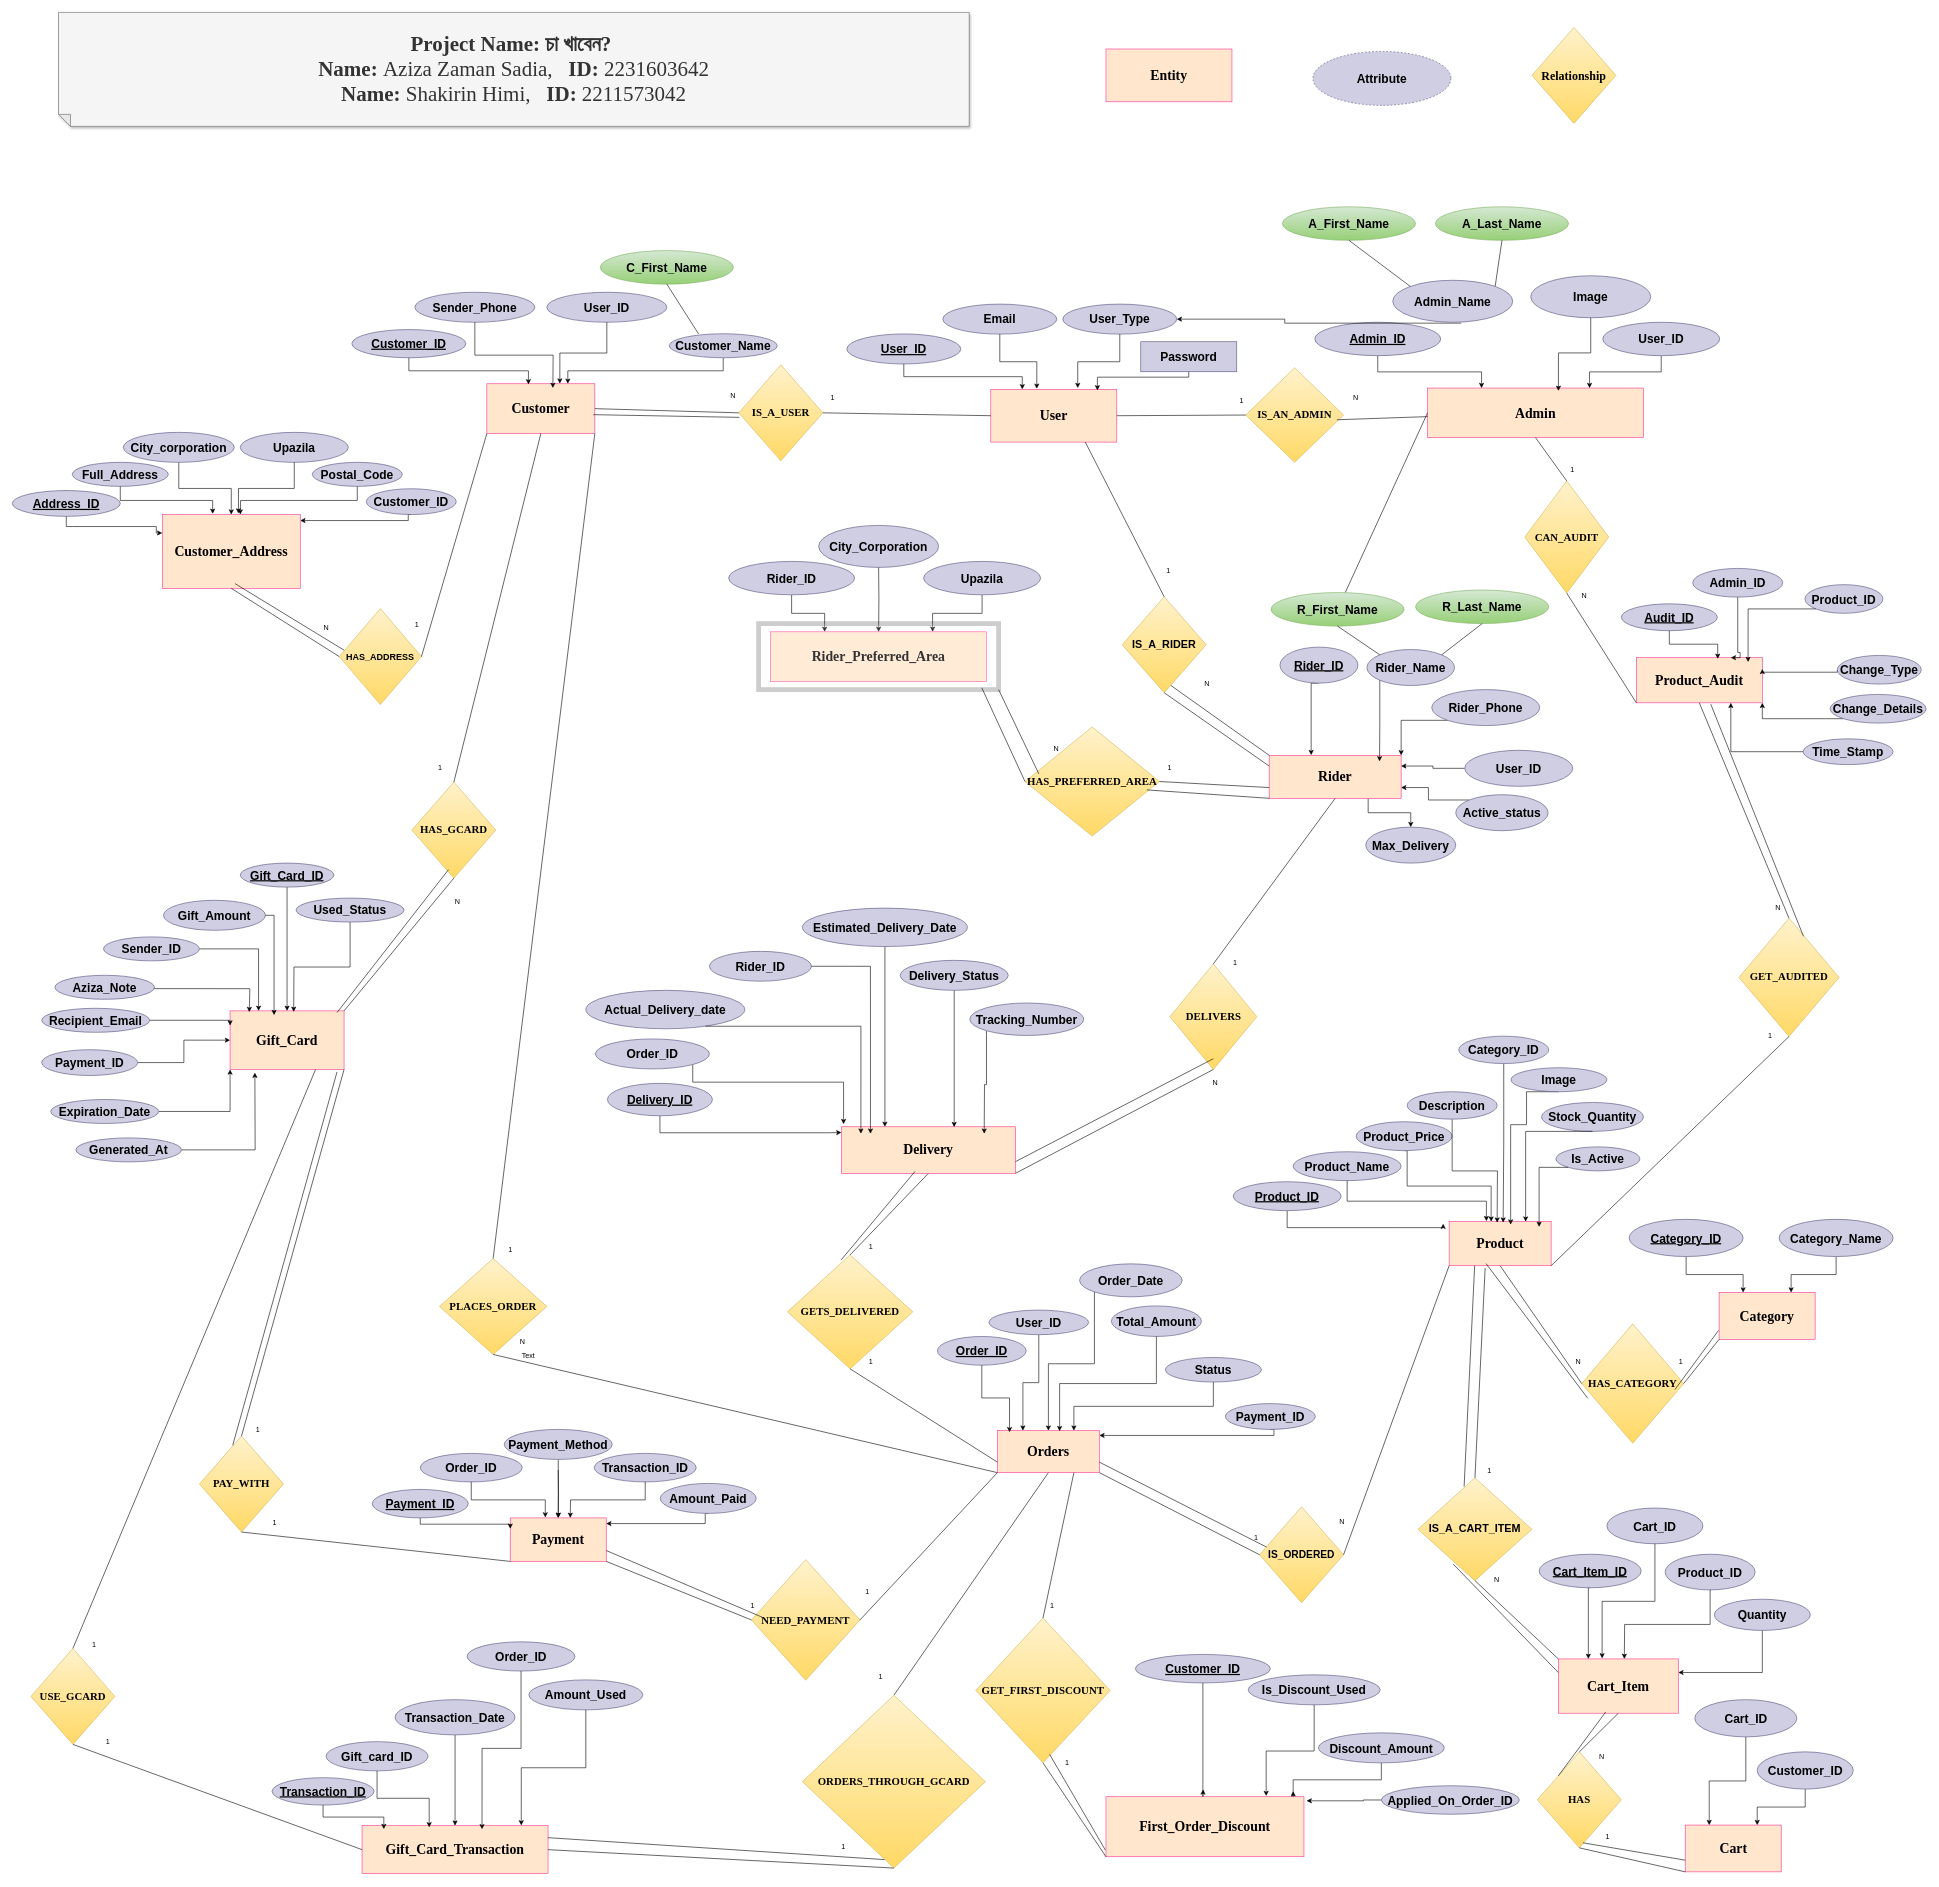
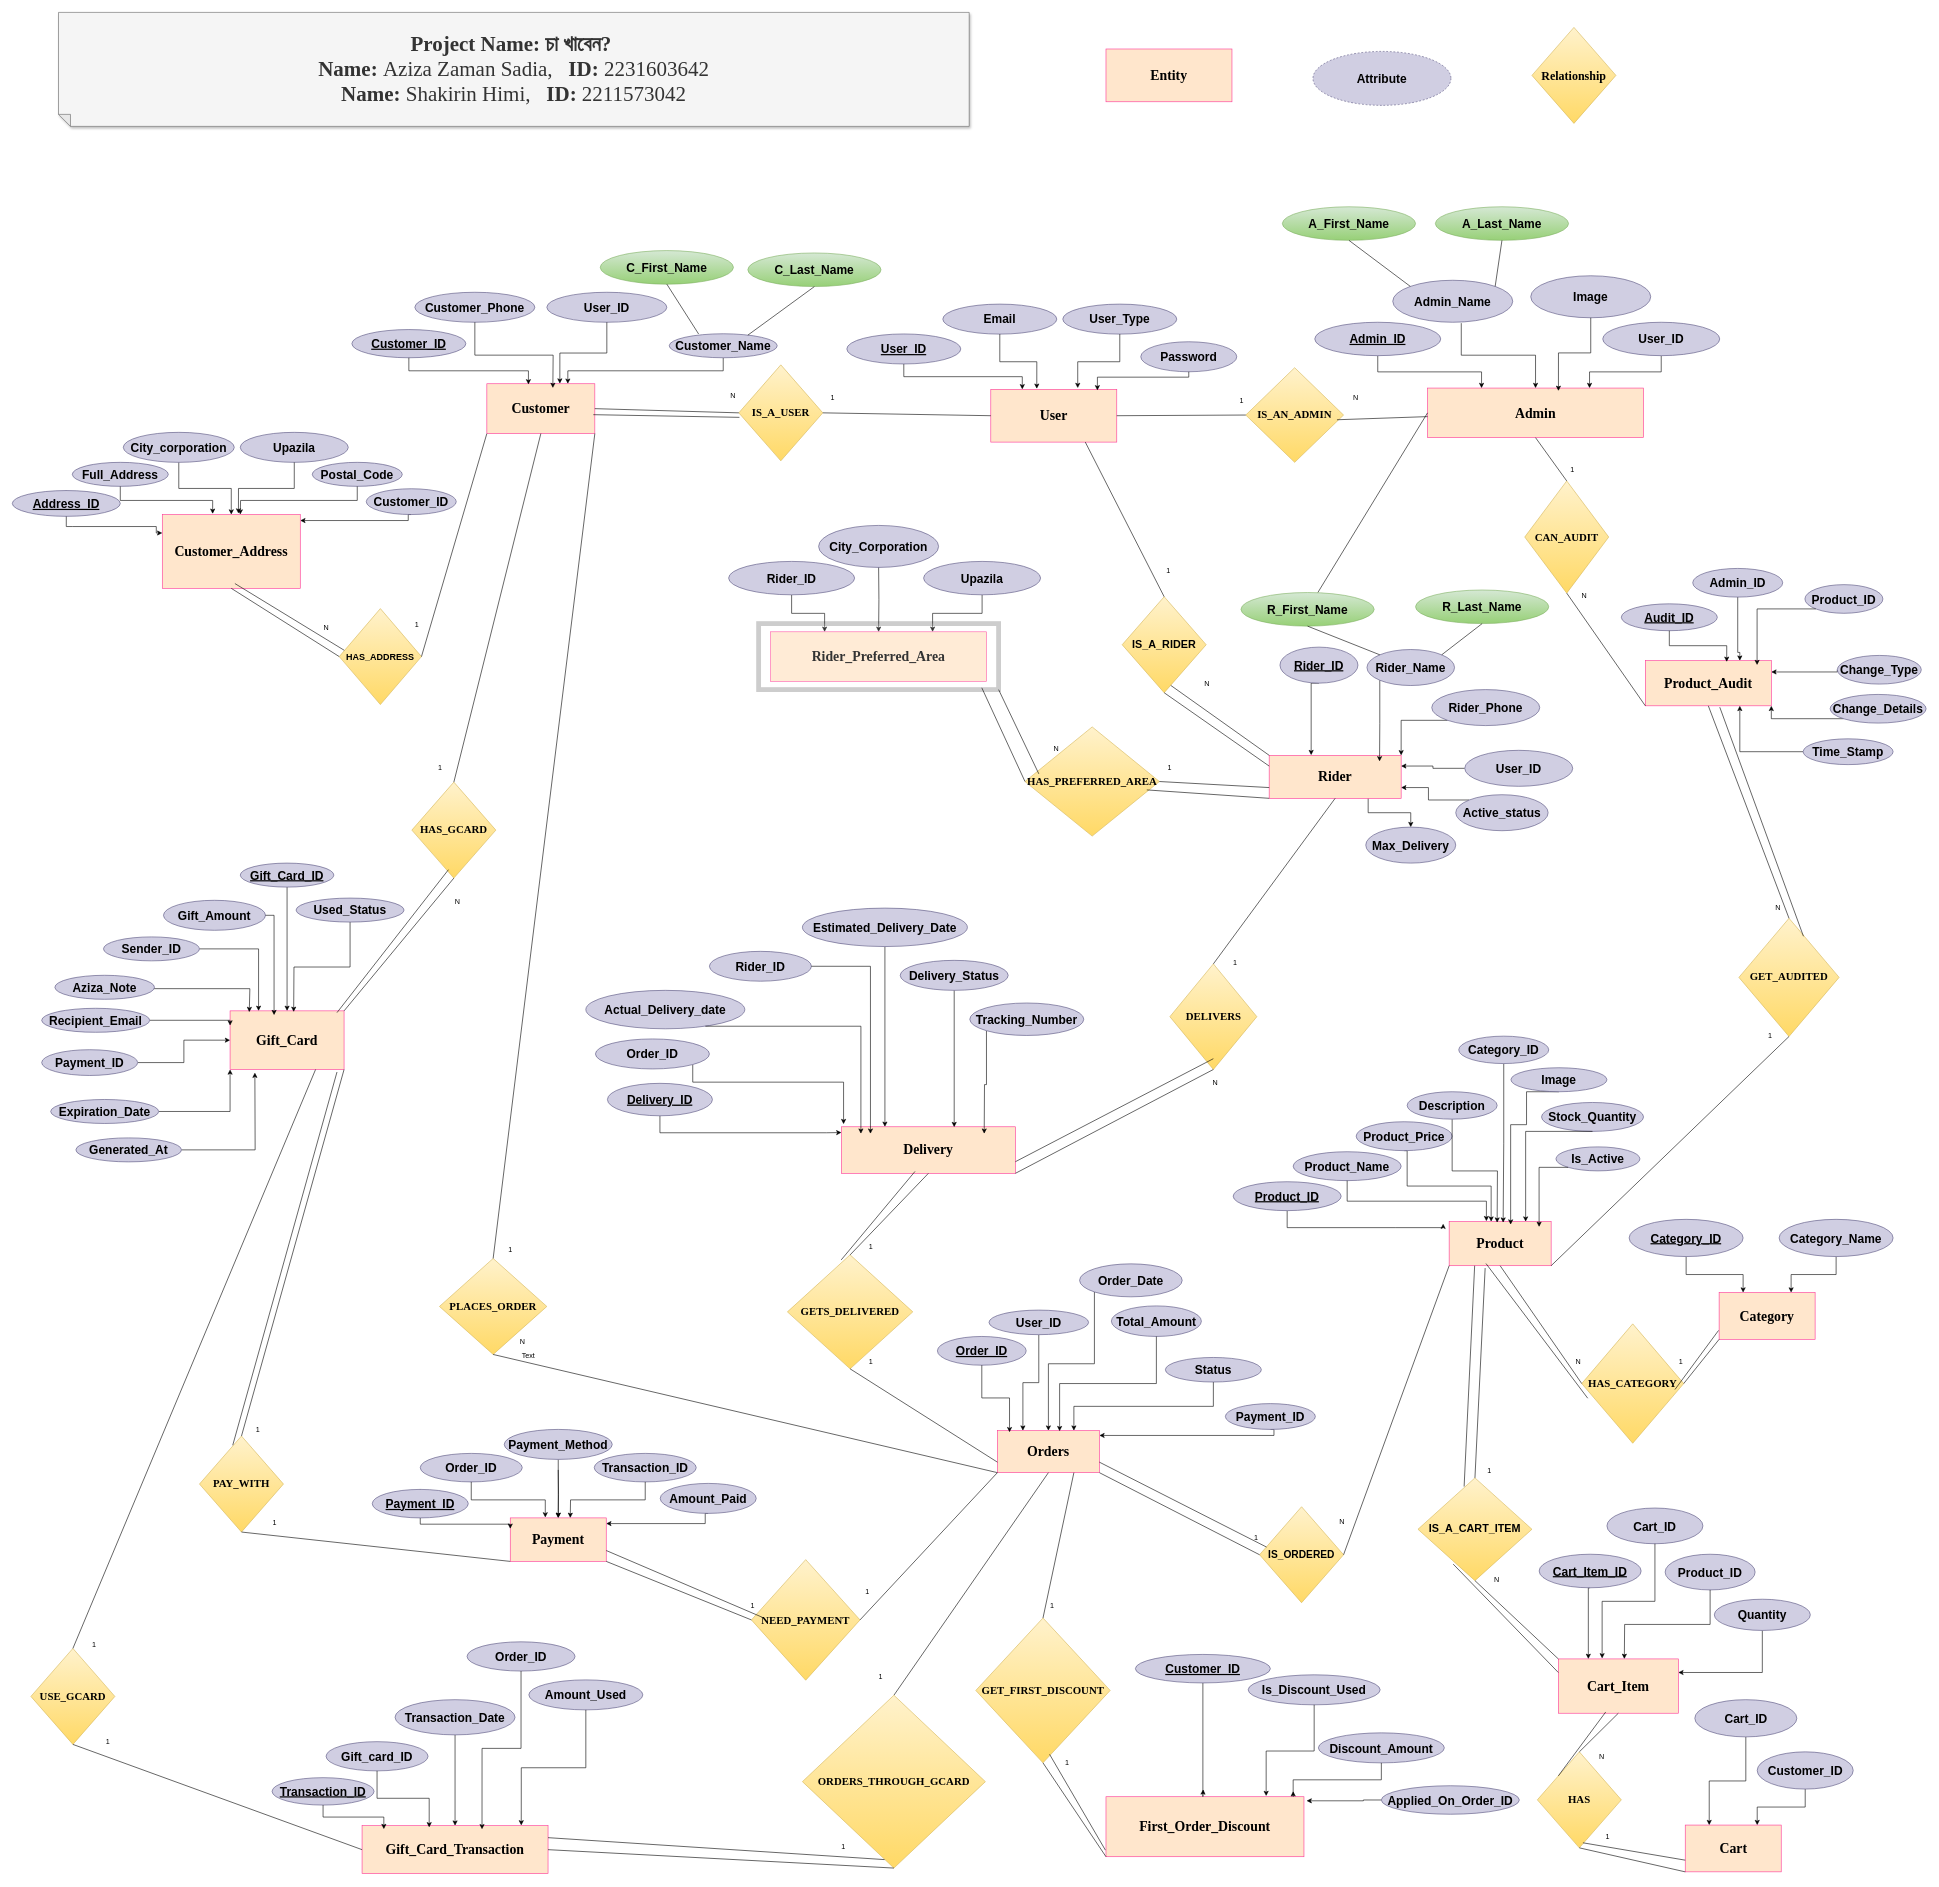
none -> (815, 270)
(475, 308) -> (475, 308)
none -> (781, 311)
(1285, 319) -> (1536, 368)
(1189, 357) -> (1189, 357)
(1338, 609) -> (1308, 609)
(1700, 680) -> (1709, 683)
